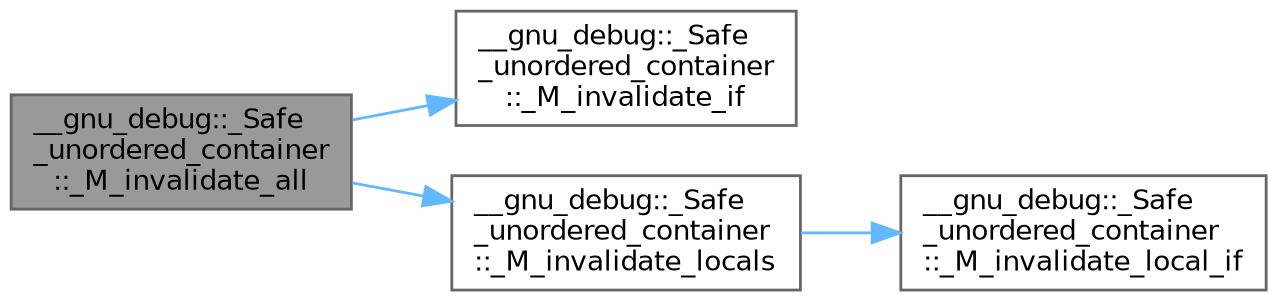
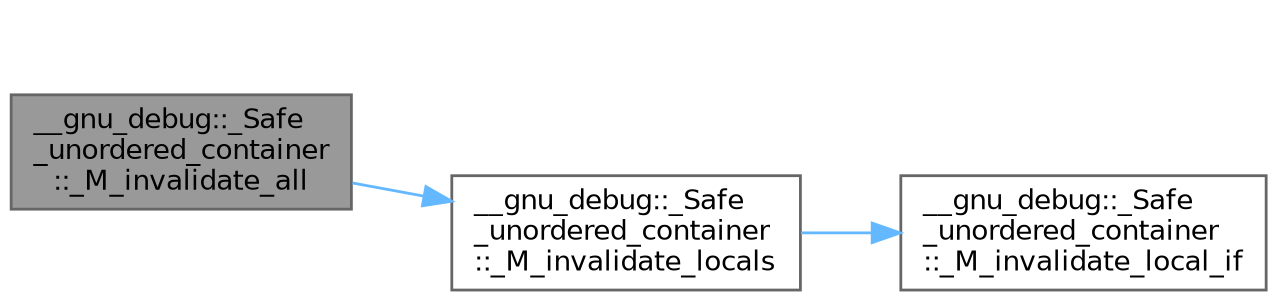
(626, 68) -> none
